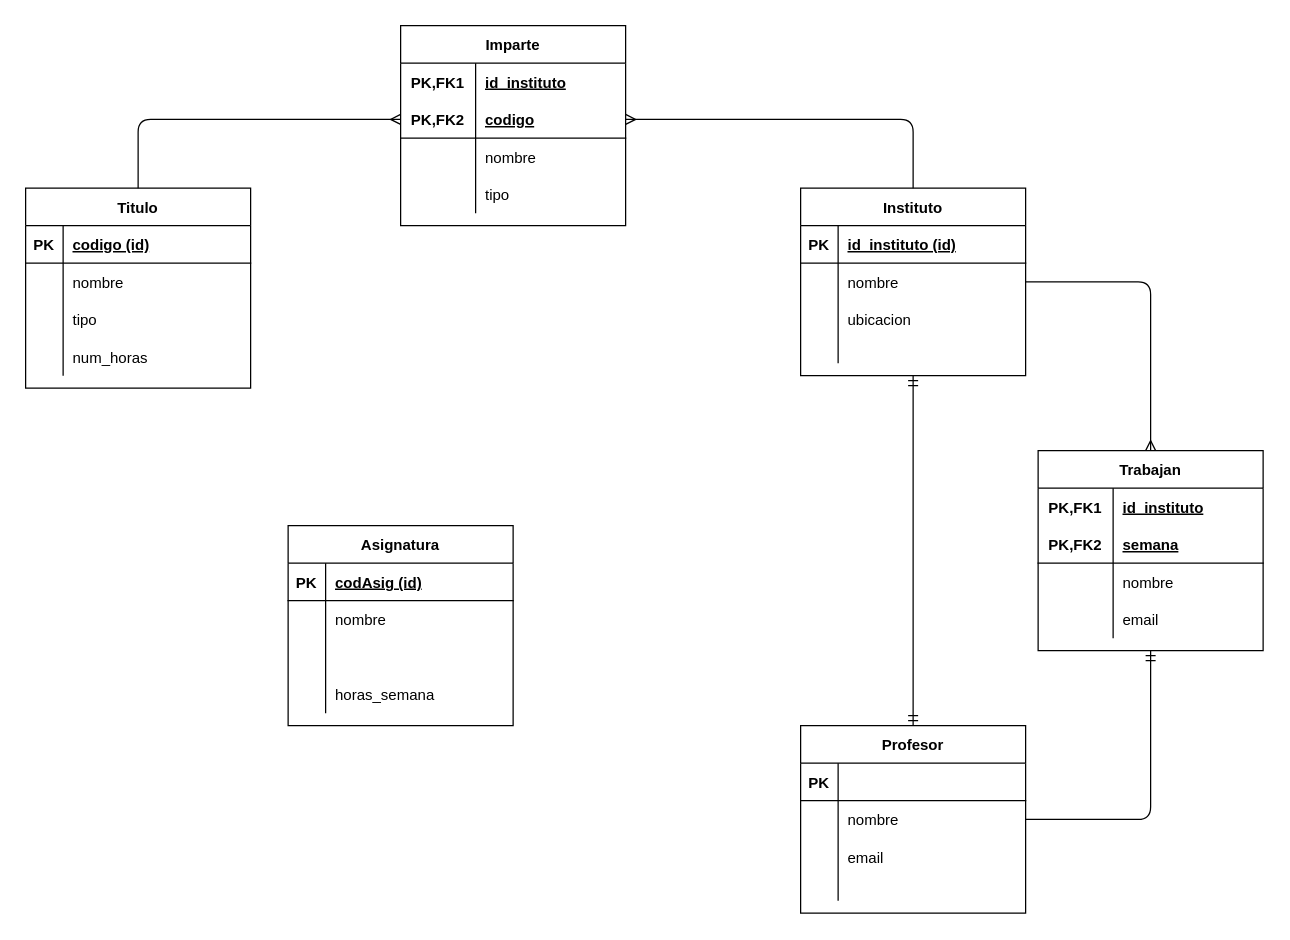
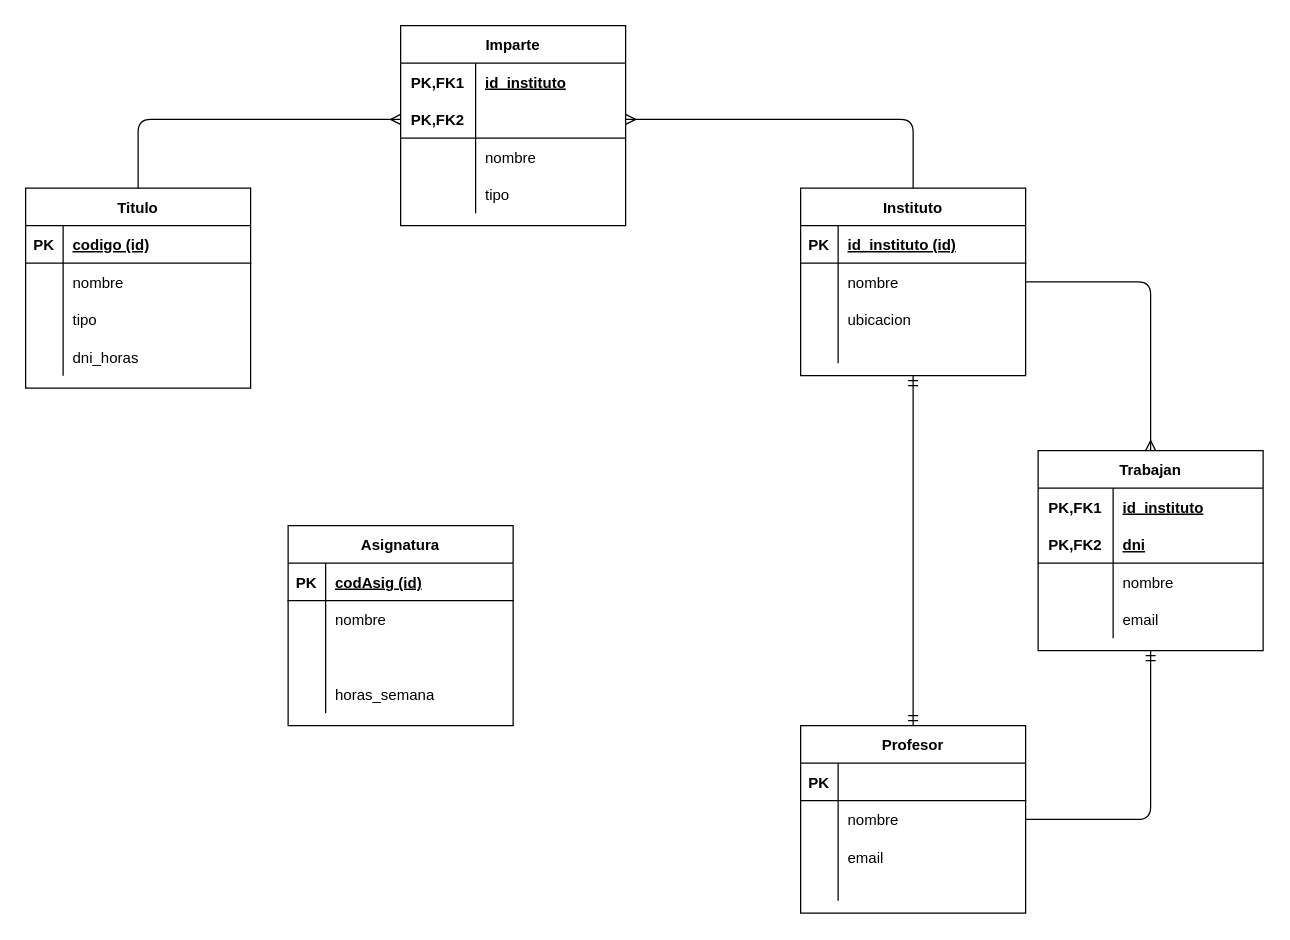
(551, 119) -> none
(110, 358) -> (108, 358)
(1148, 545) -> (1133, 545)
